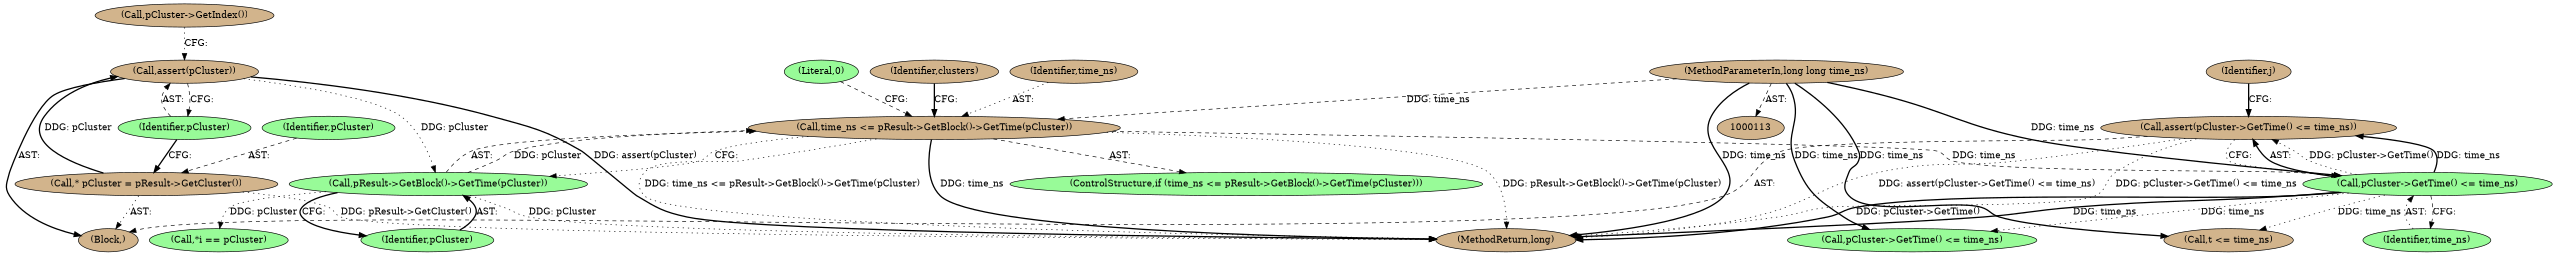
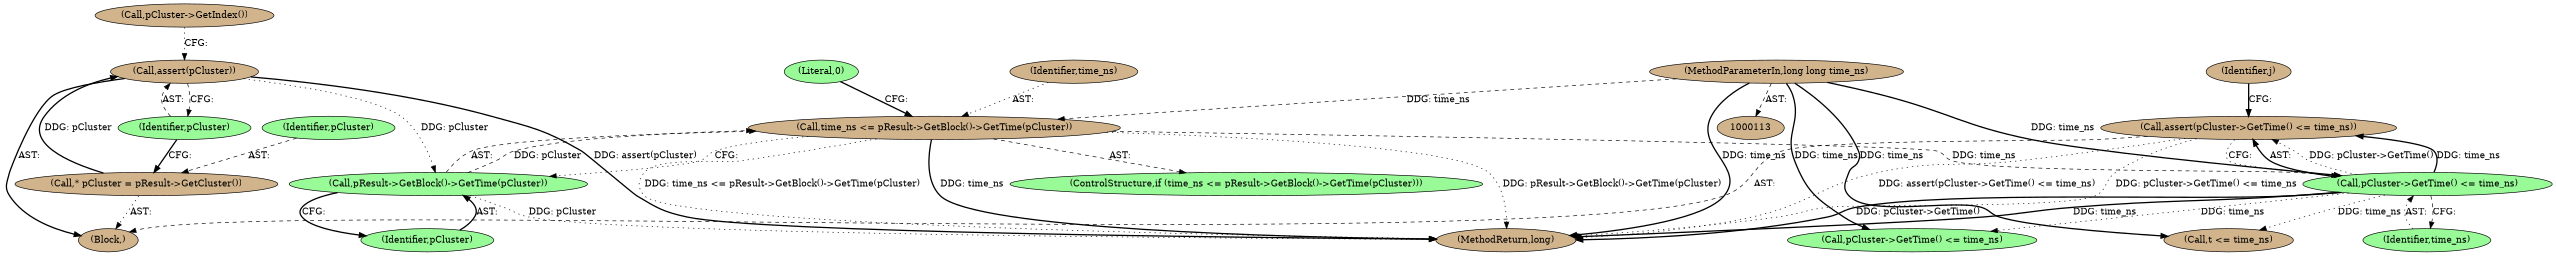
(934, 72) -> none
(873, 98) -> (873, 98)
(744, 234) -> none
(219, 240) -> none
